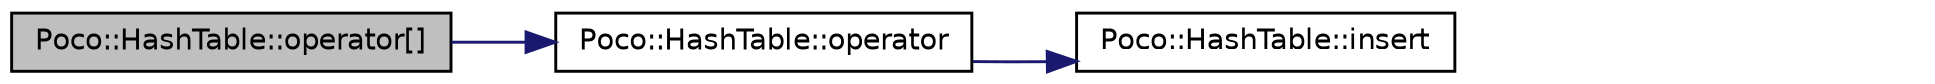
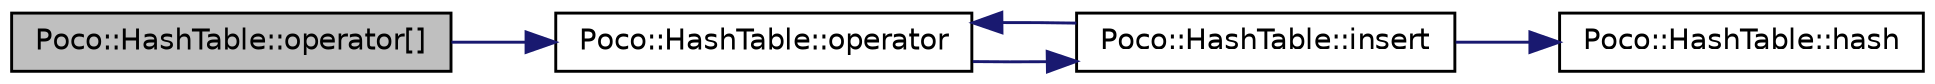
none -> (1039, 23)
none -> (1741, 42)
